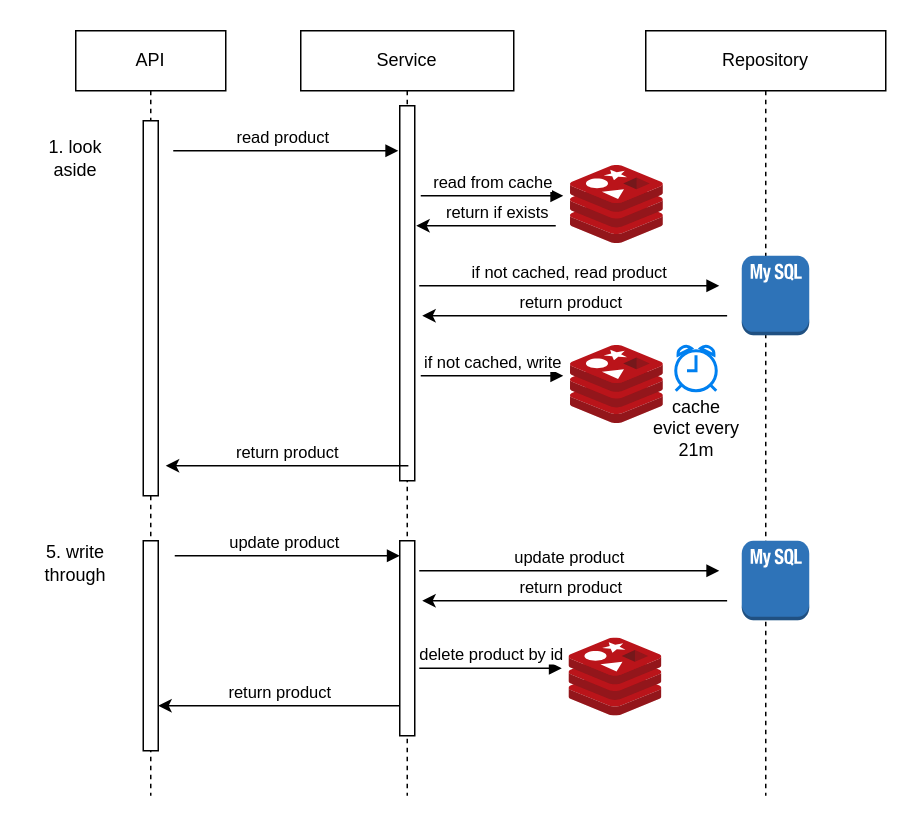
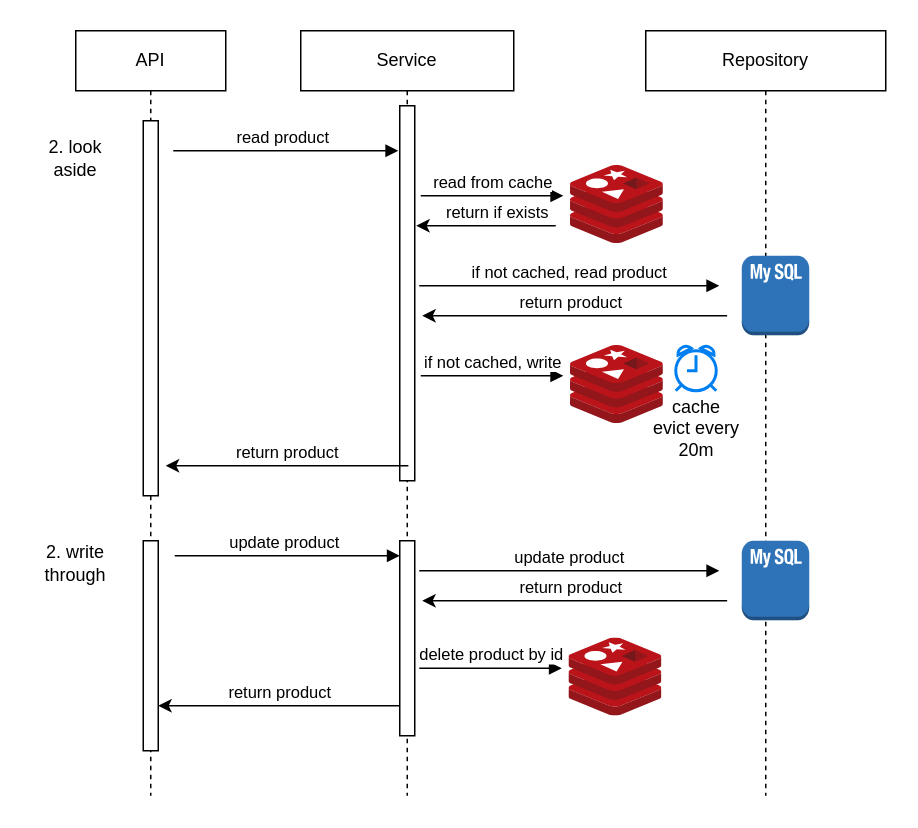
(76, 158) -> (76, 158)
(697, 428) -> (697, 428)
(76, 563) -> (76, 563)
